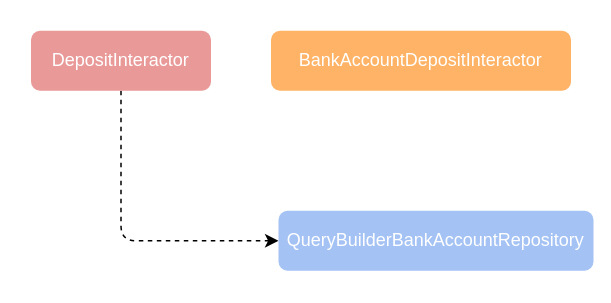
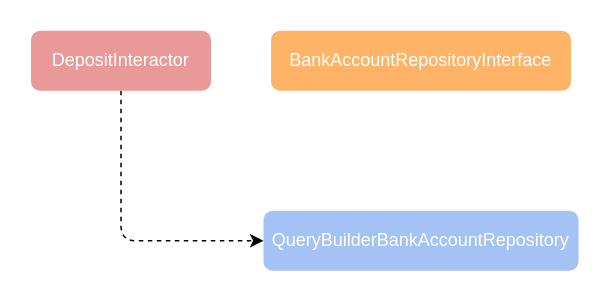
(421, 61) -> (421, 61)
(436, 241) -> (421, 241)
